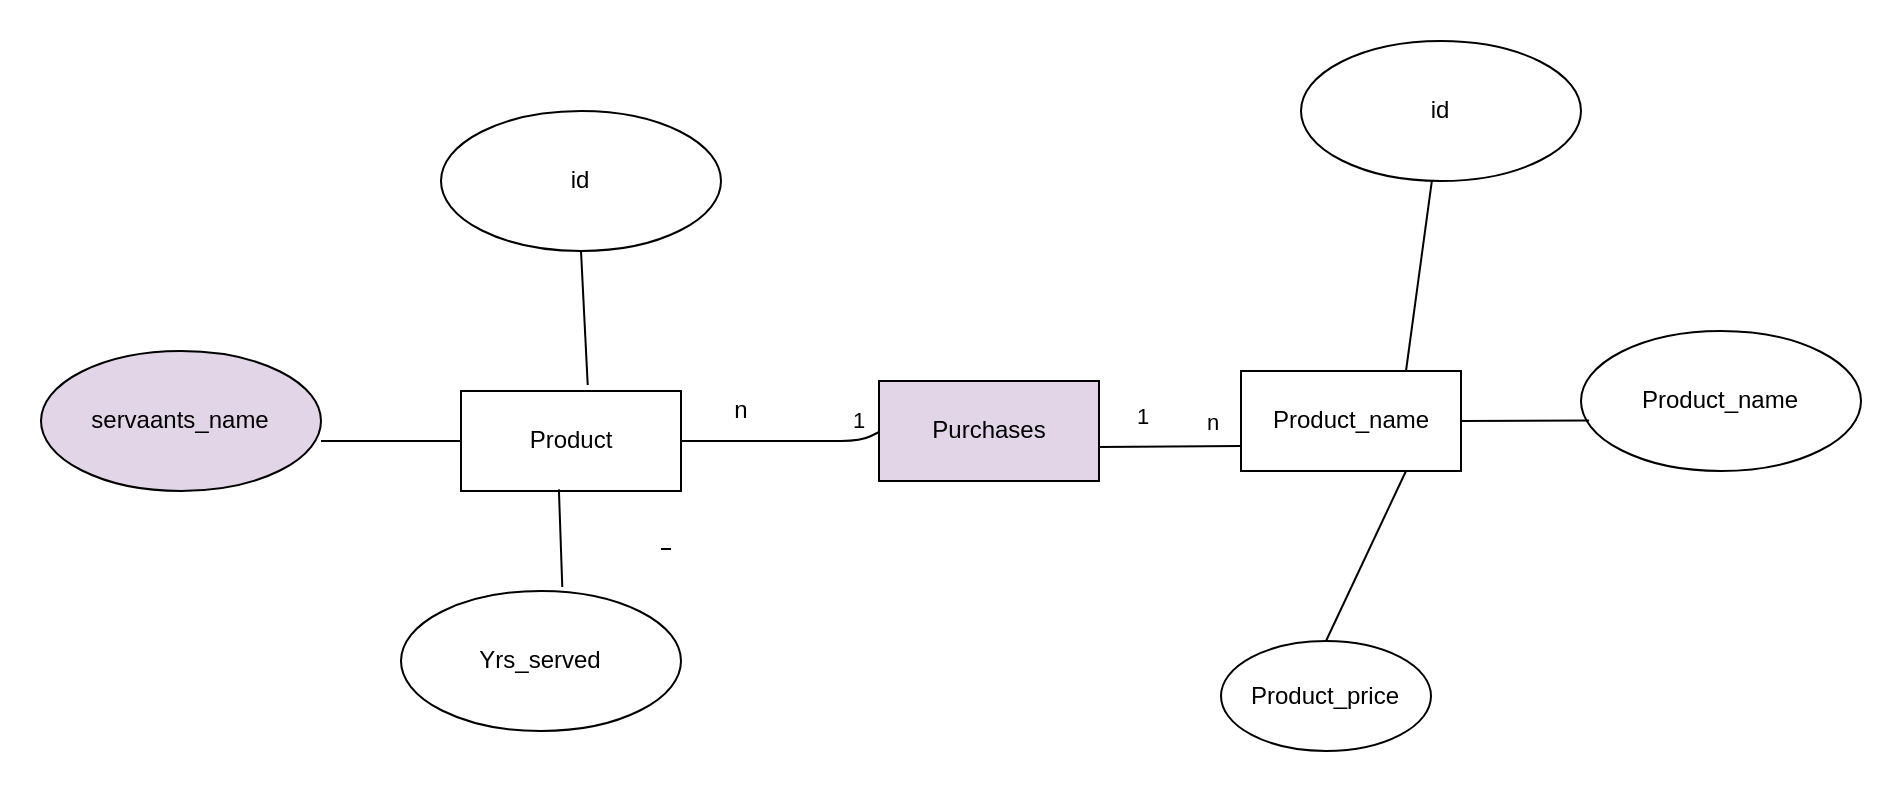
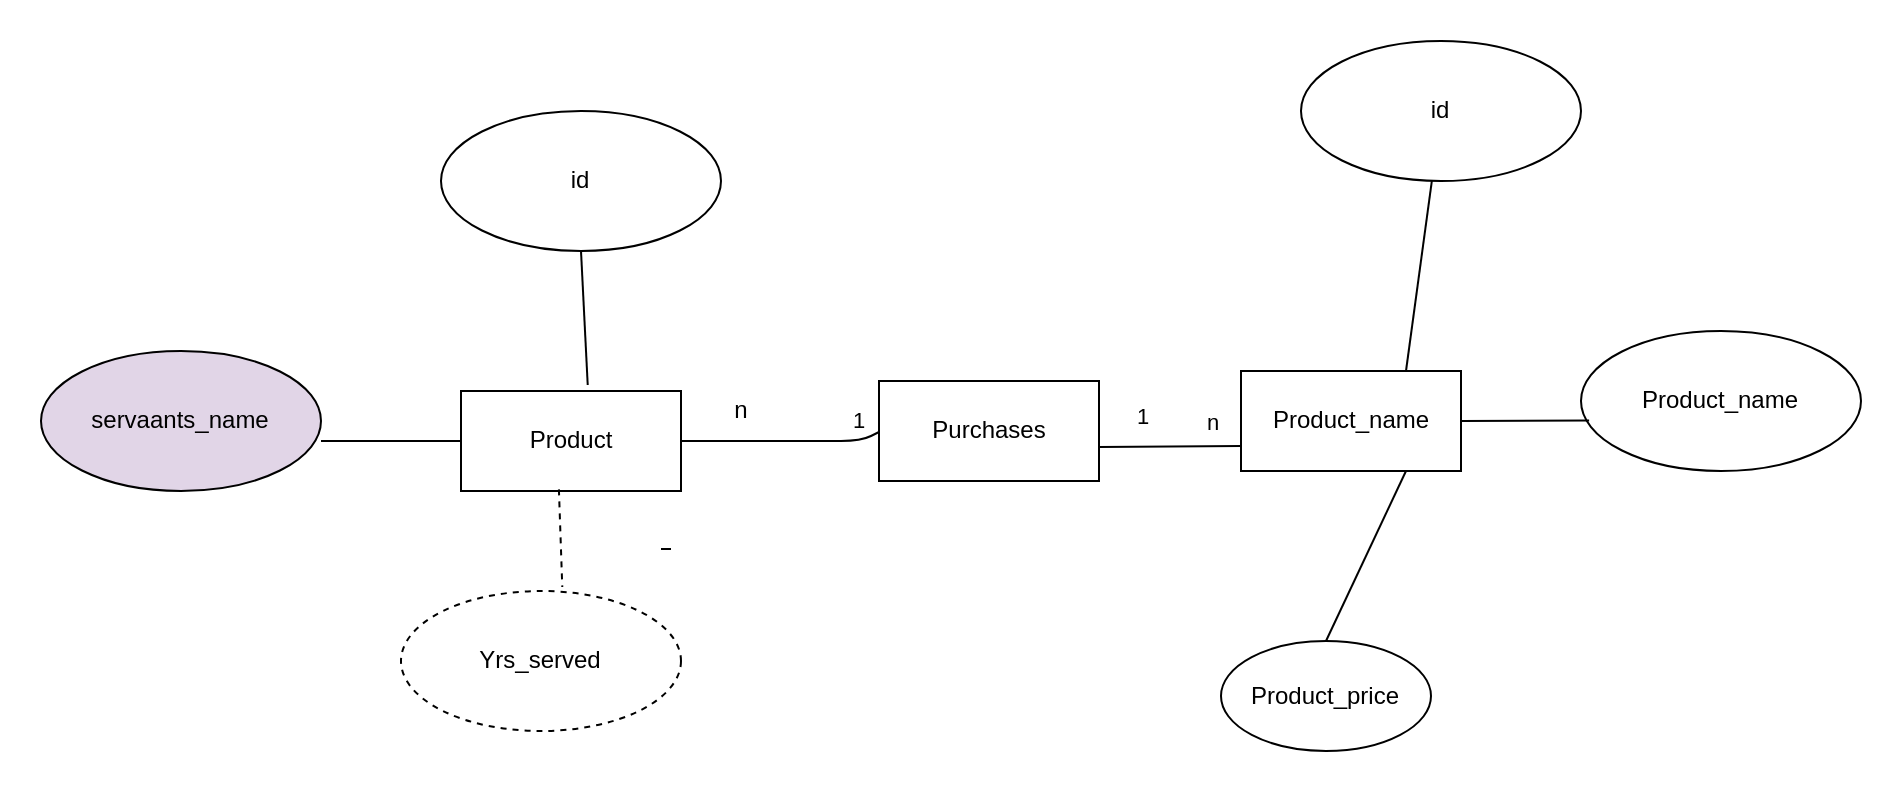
(989, 431) -> (989, 431)
(561, 541) -> (561, 541)
(541, 661) -> (541, 661)
